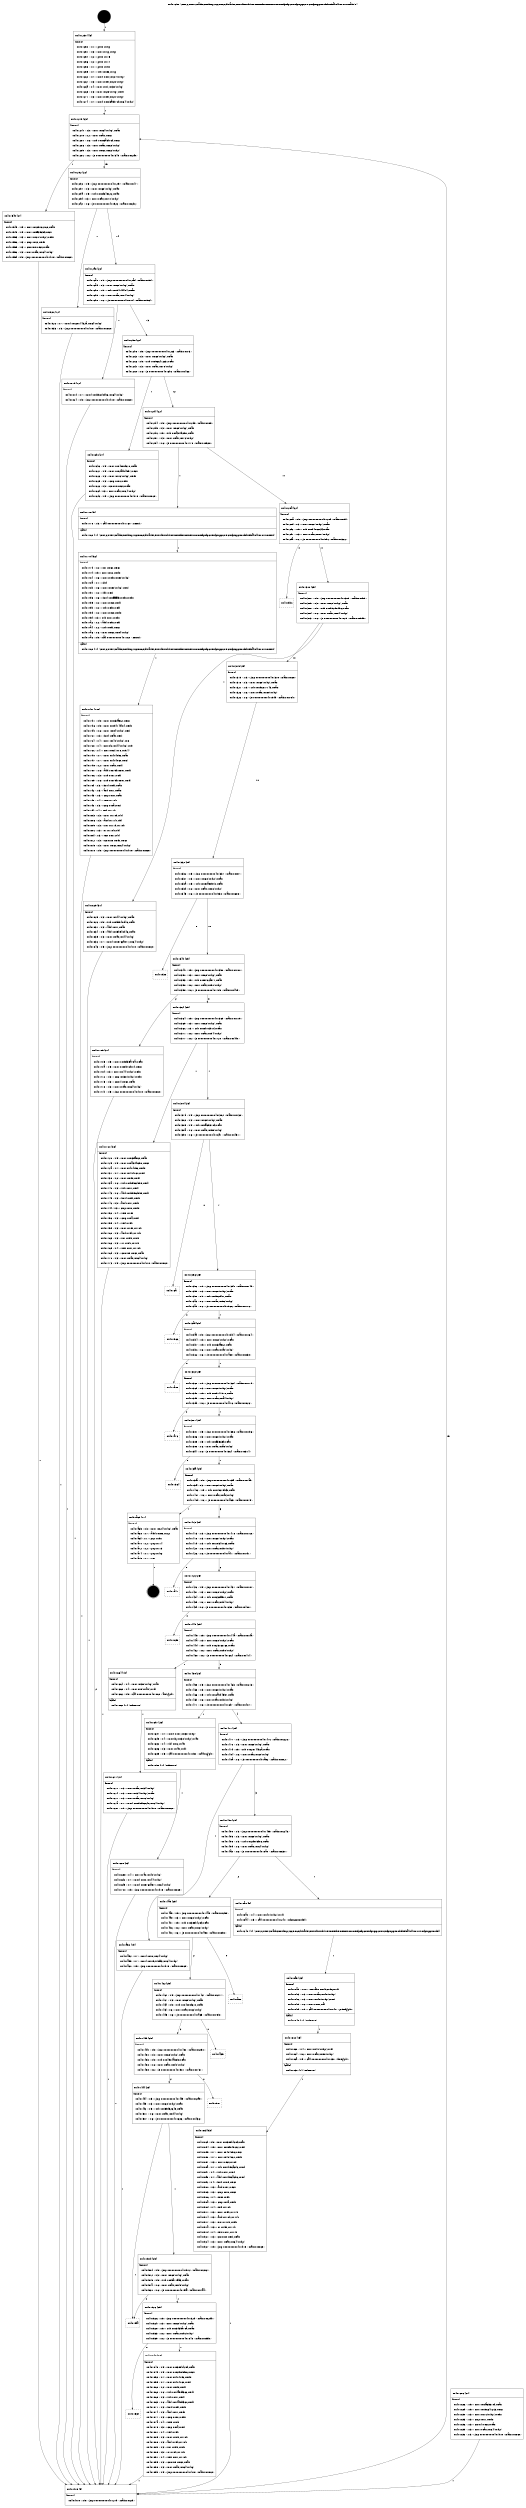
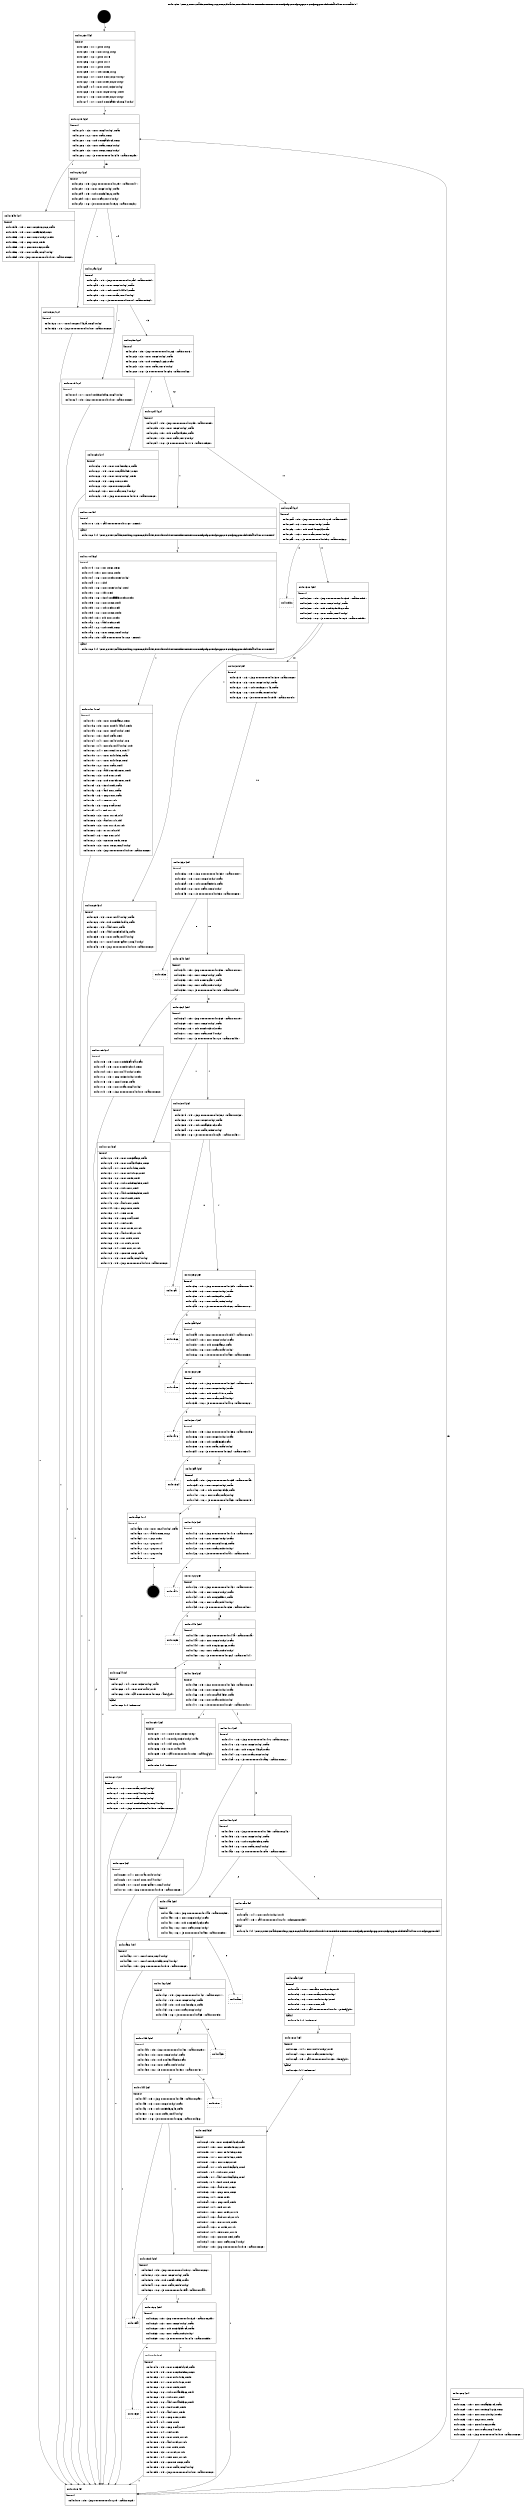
none -> (219, 1615)
